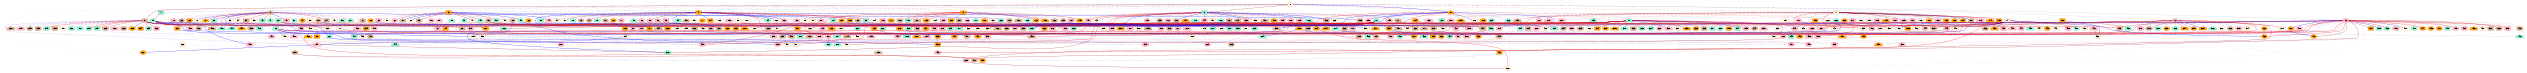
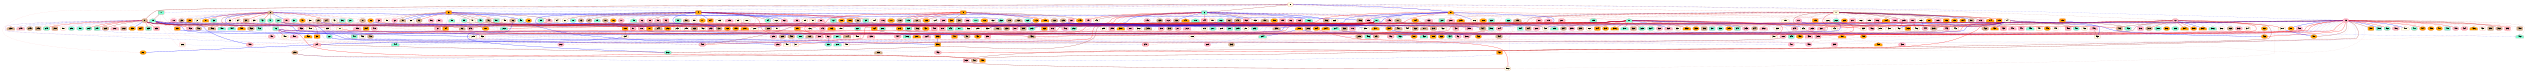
(242, 14) -> (242, 14)
(497, 14) -> (497, 14)
